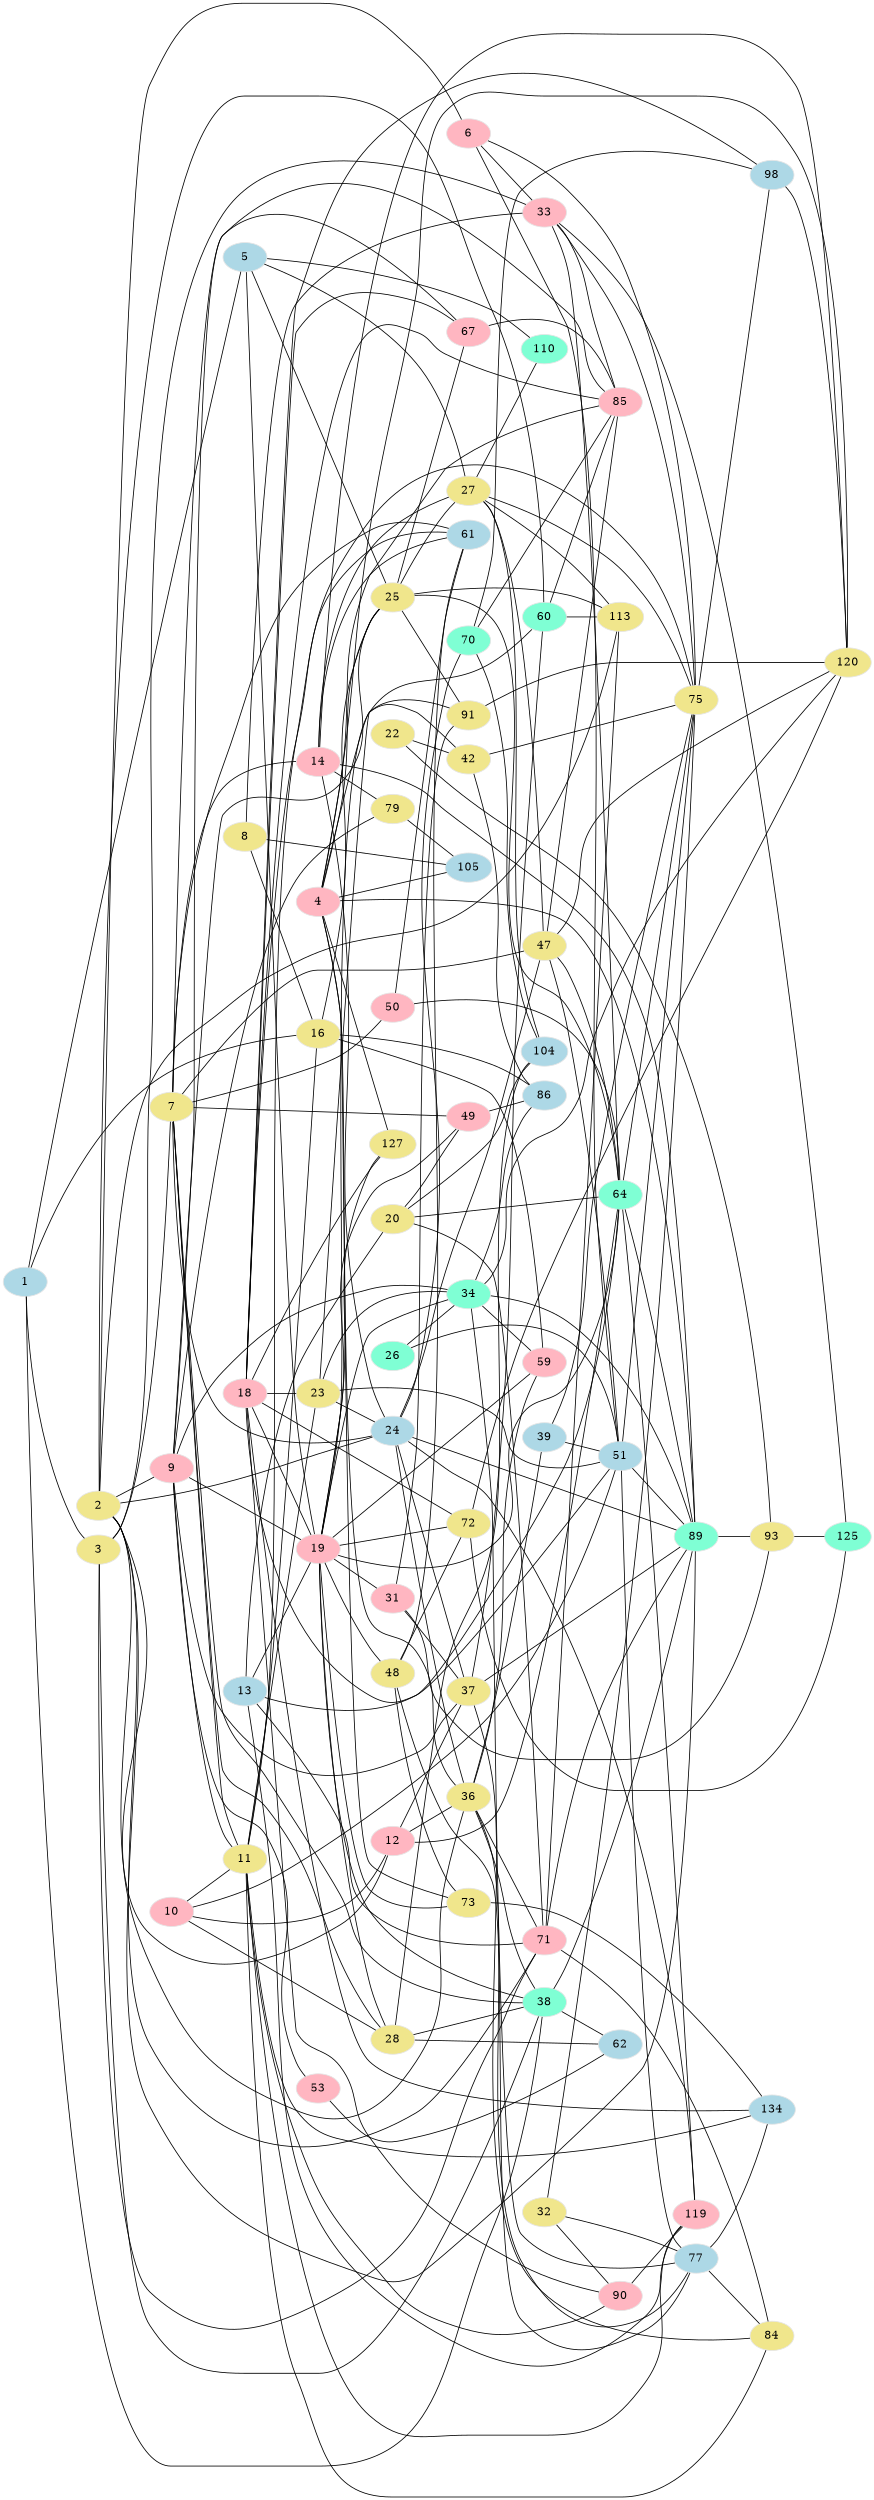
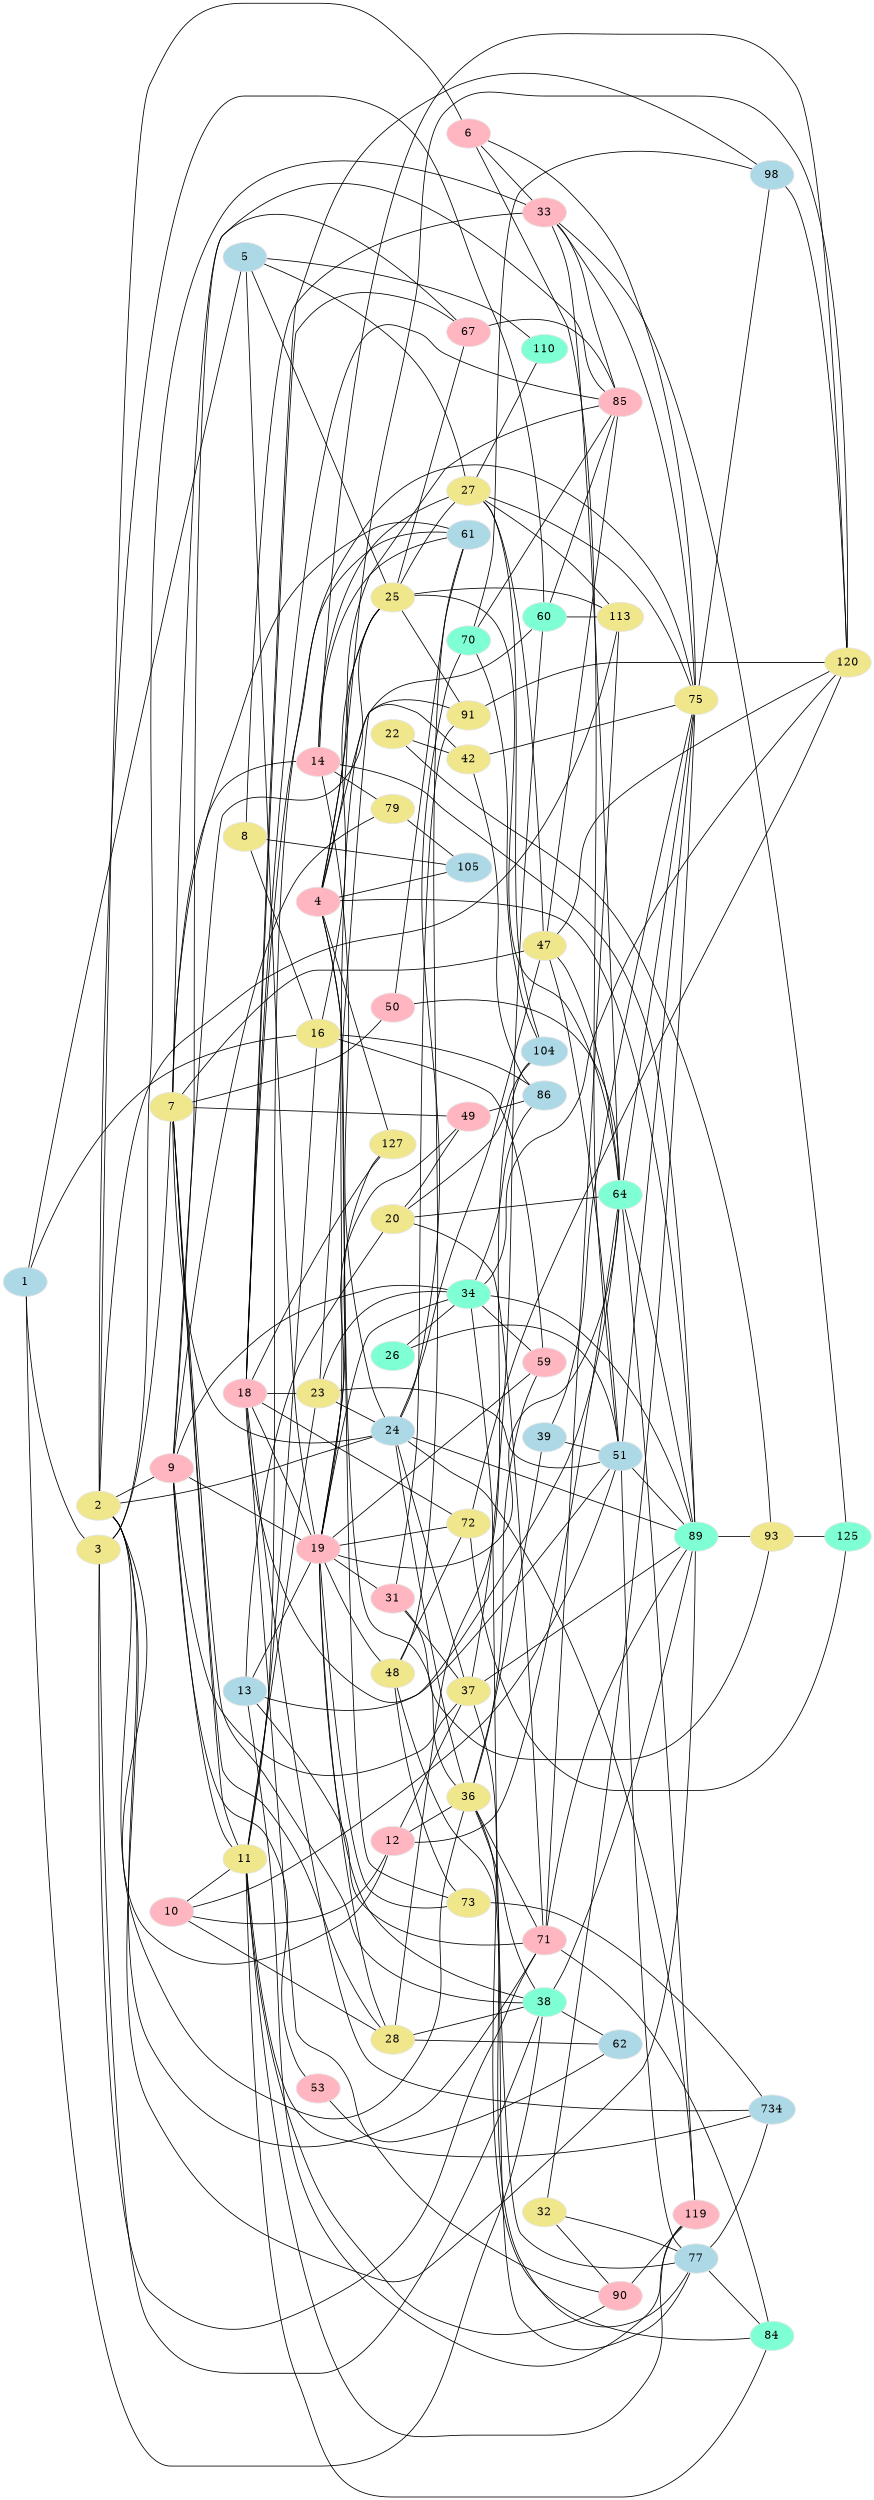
(772, 2110) -> (772, 2110)
(772, 2336) -> (772, 2336)
